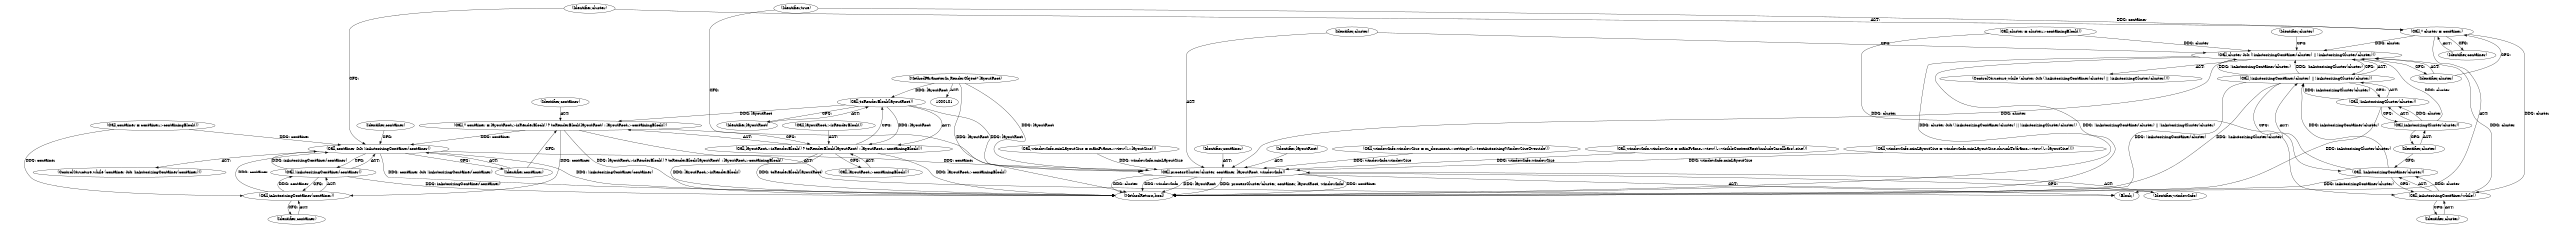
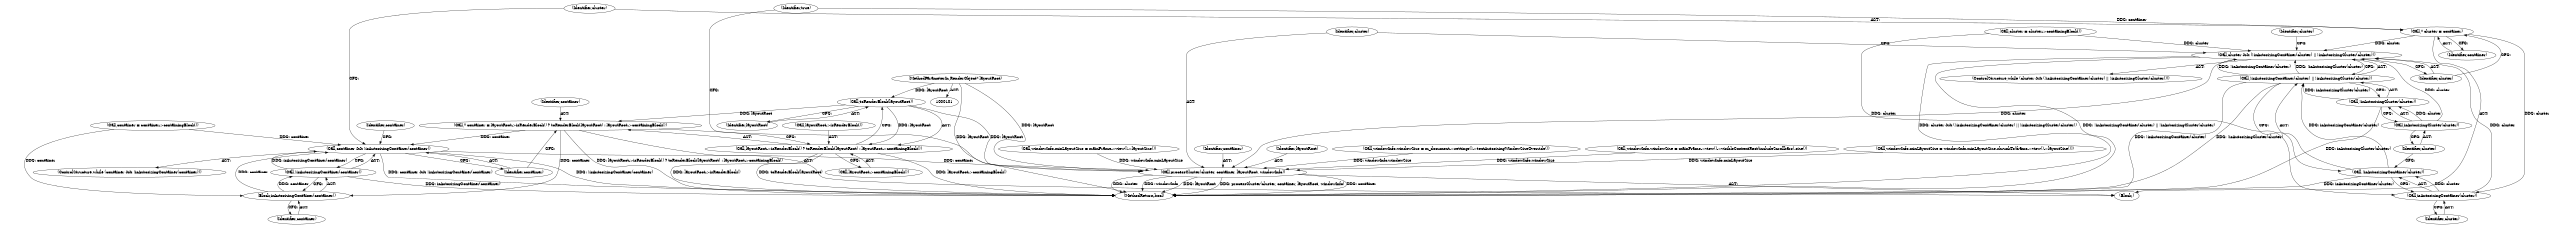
(297, 196) -> (297, 196)
(2175, 196) -> none
(2442, 196) -> (2442, 196)
